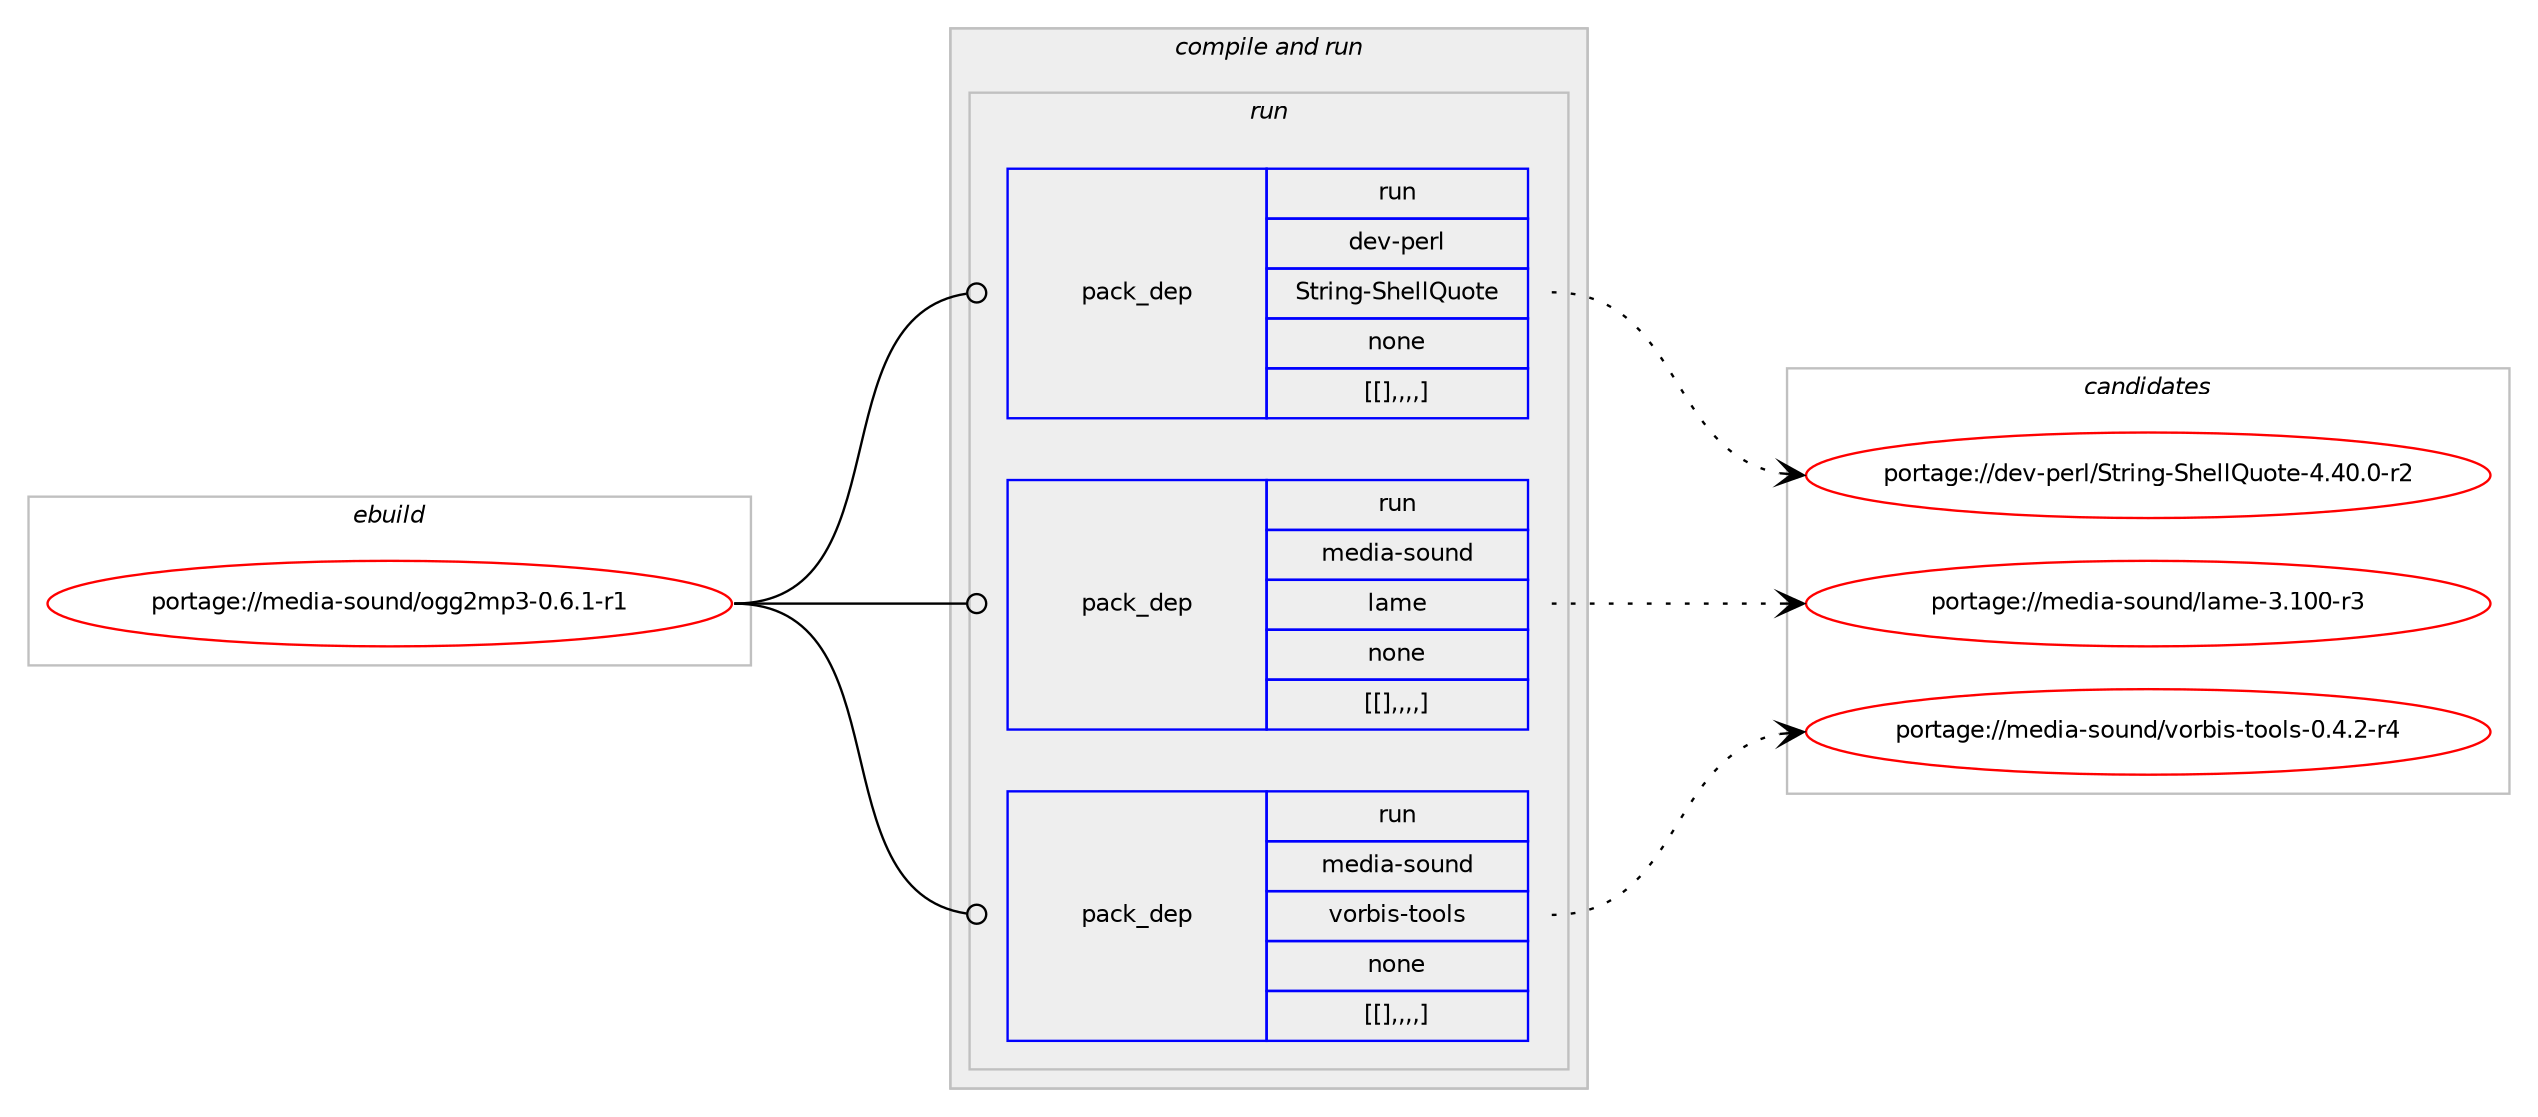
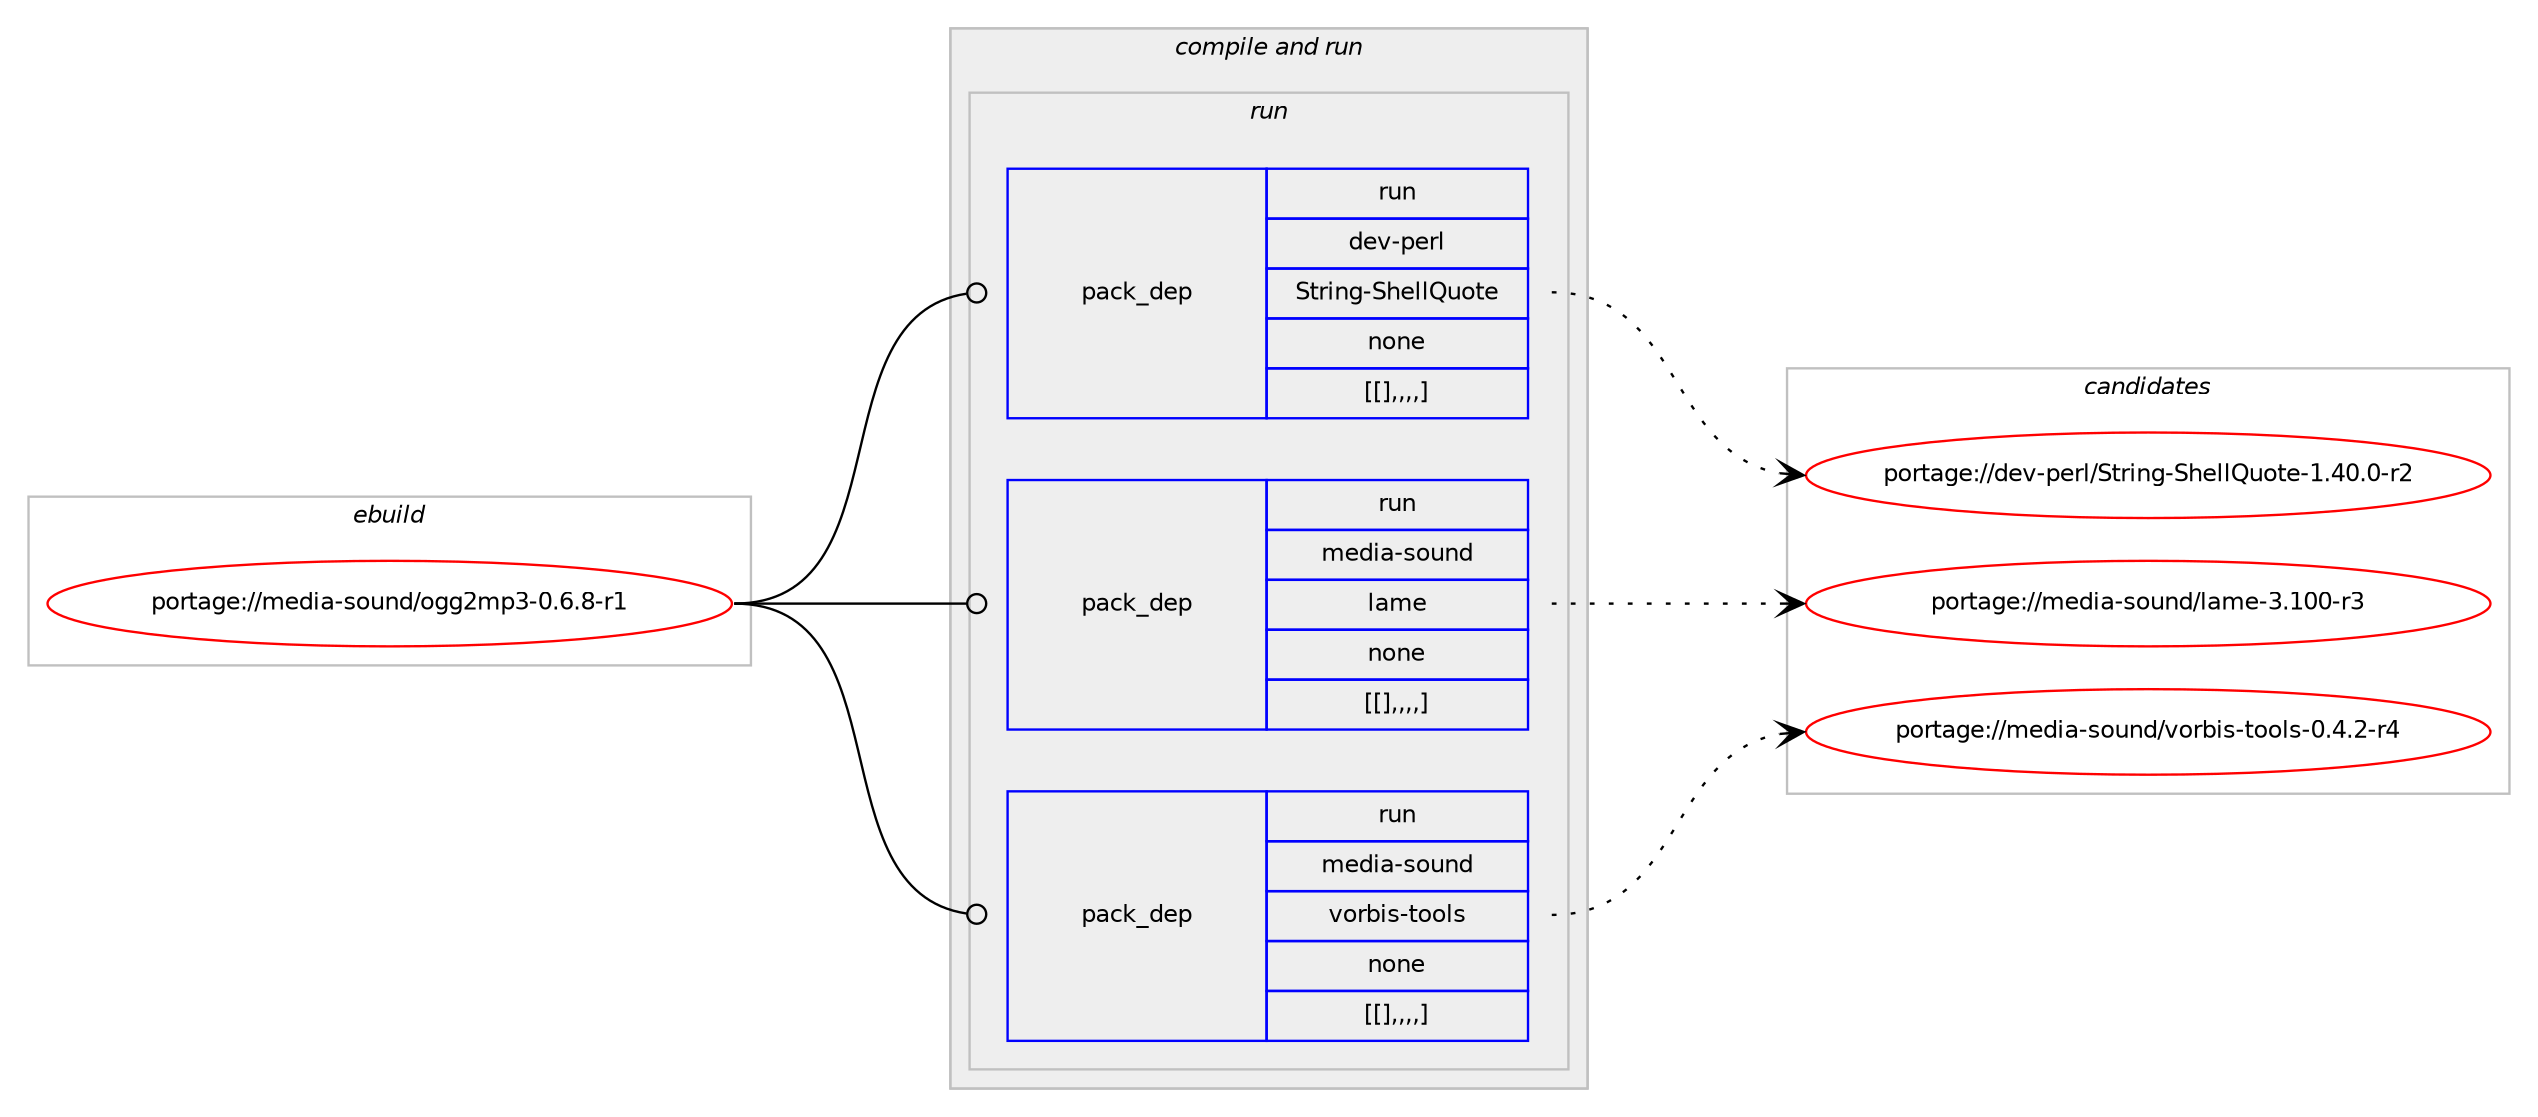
(2148, 475) -> (2148, 475)
(390, 604) -> (390, 604)
